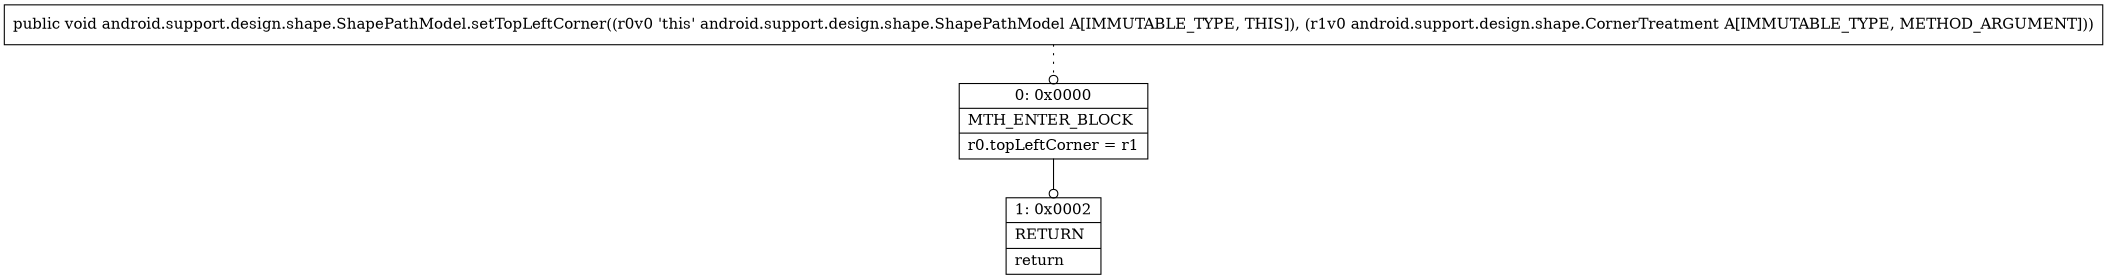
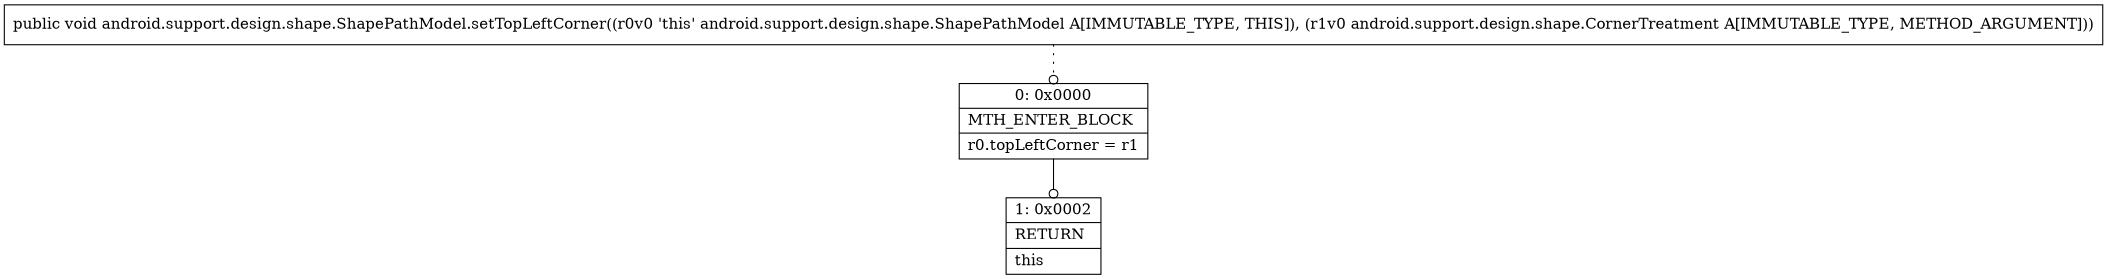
(1040, 261) -> (1030, 261)
